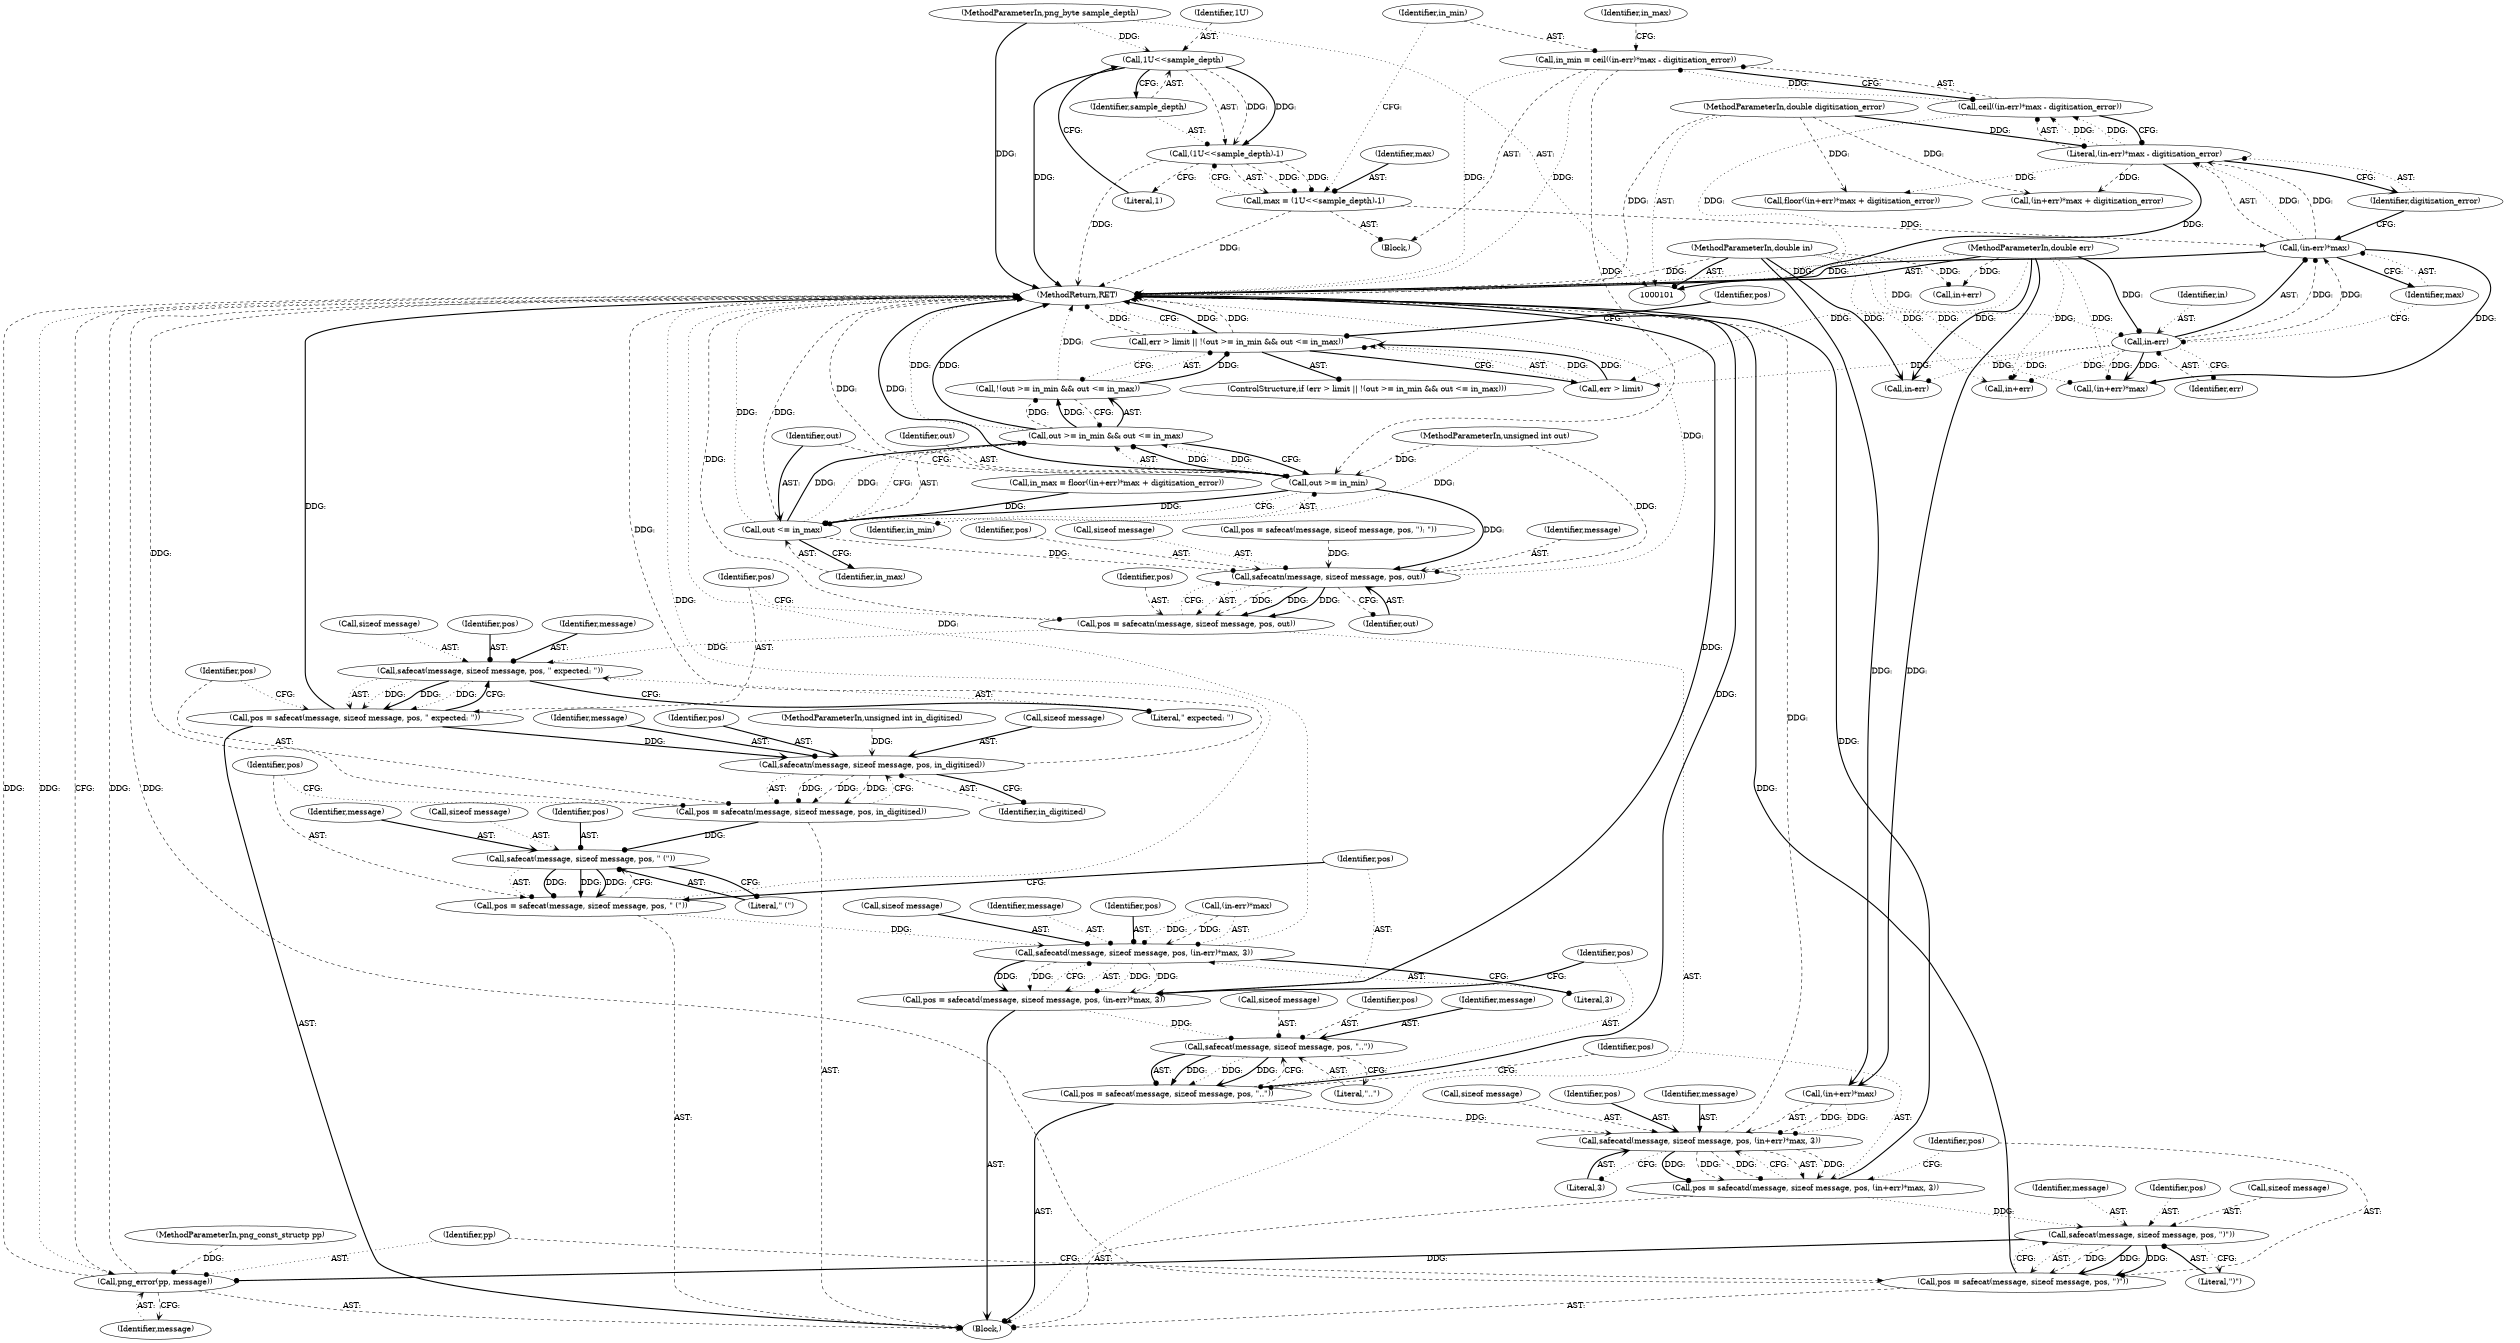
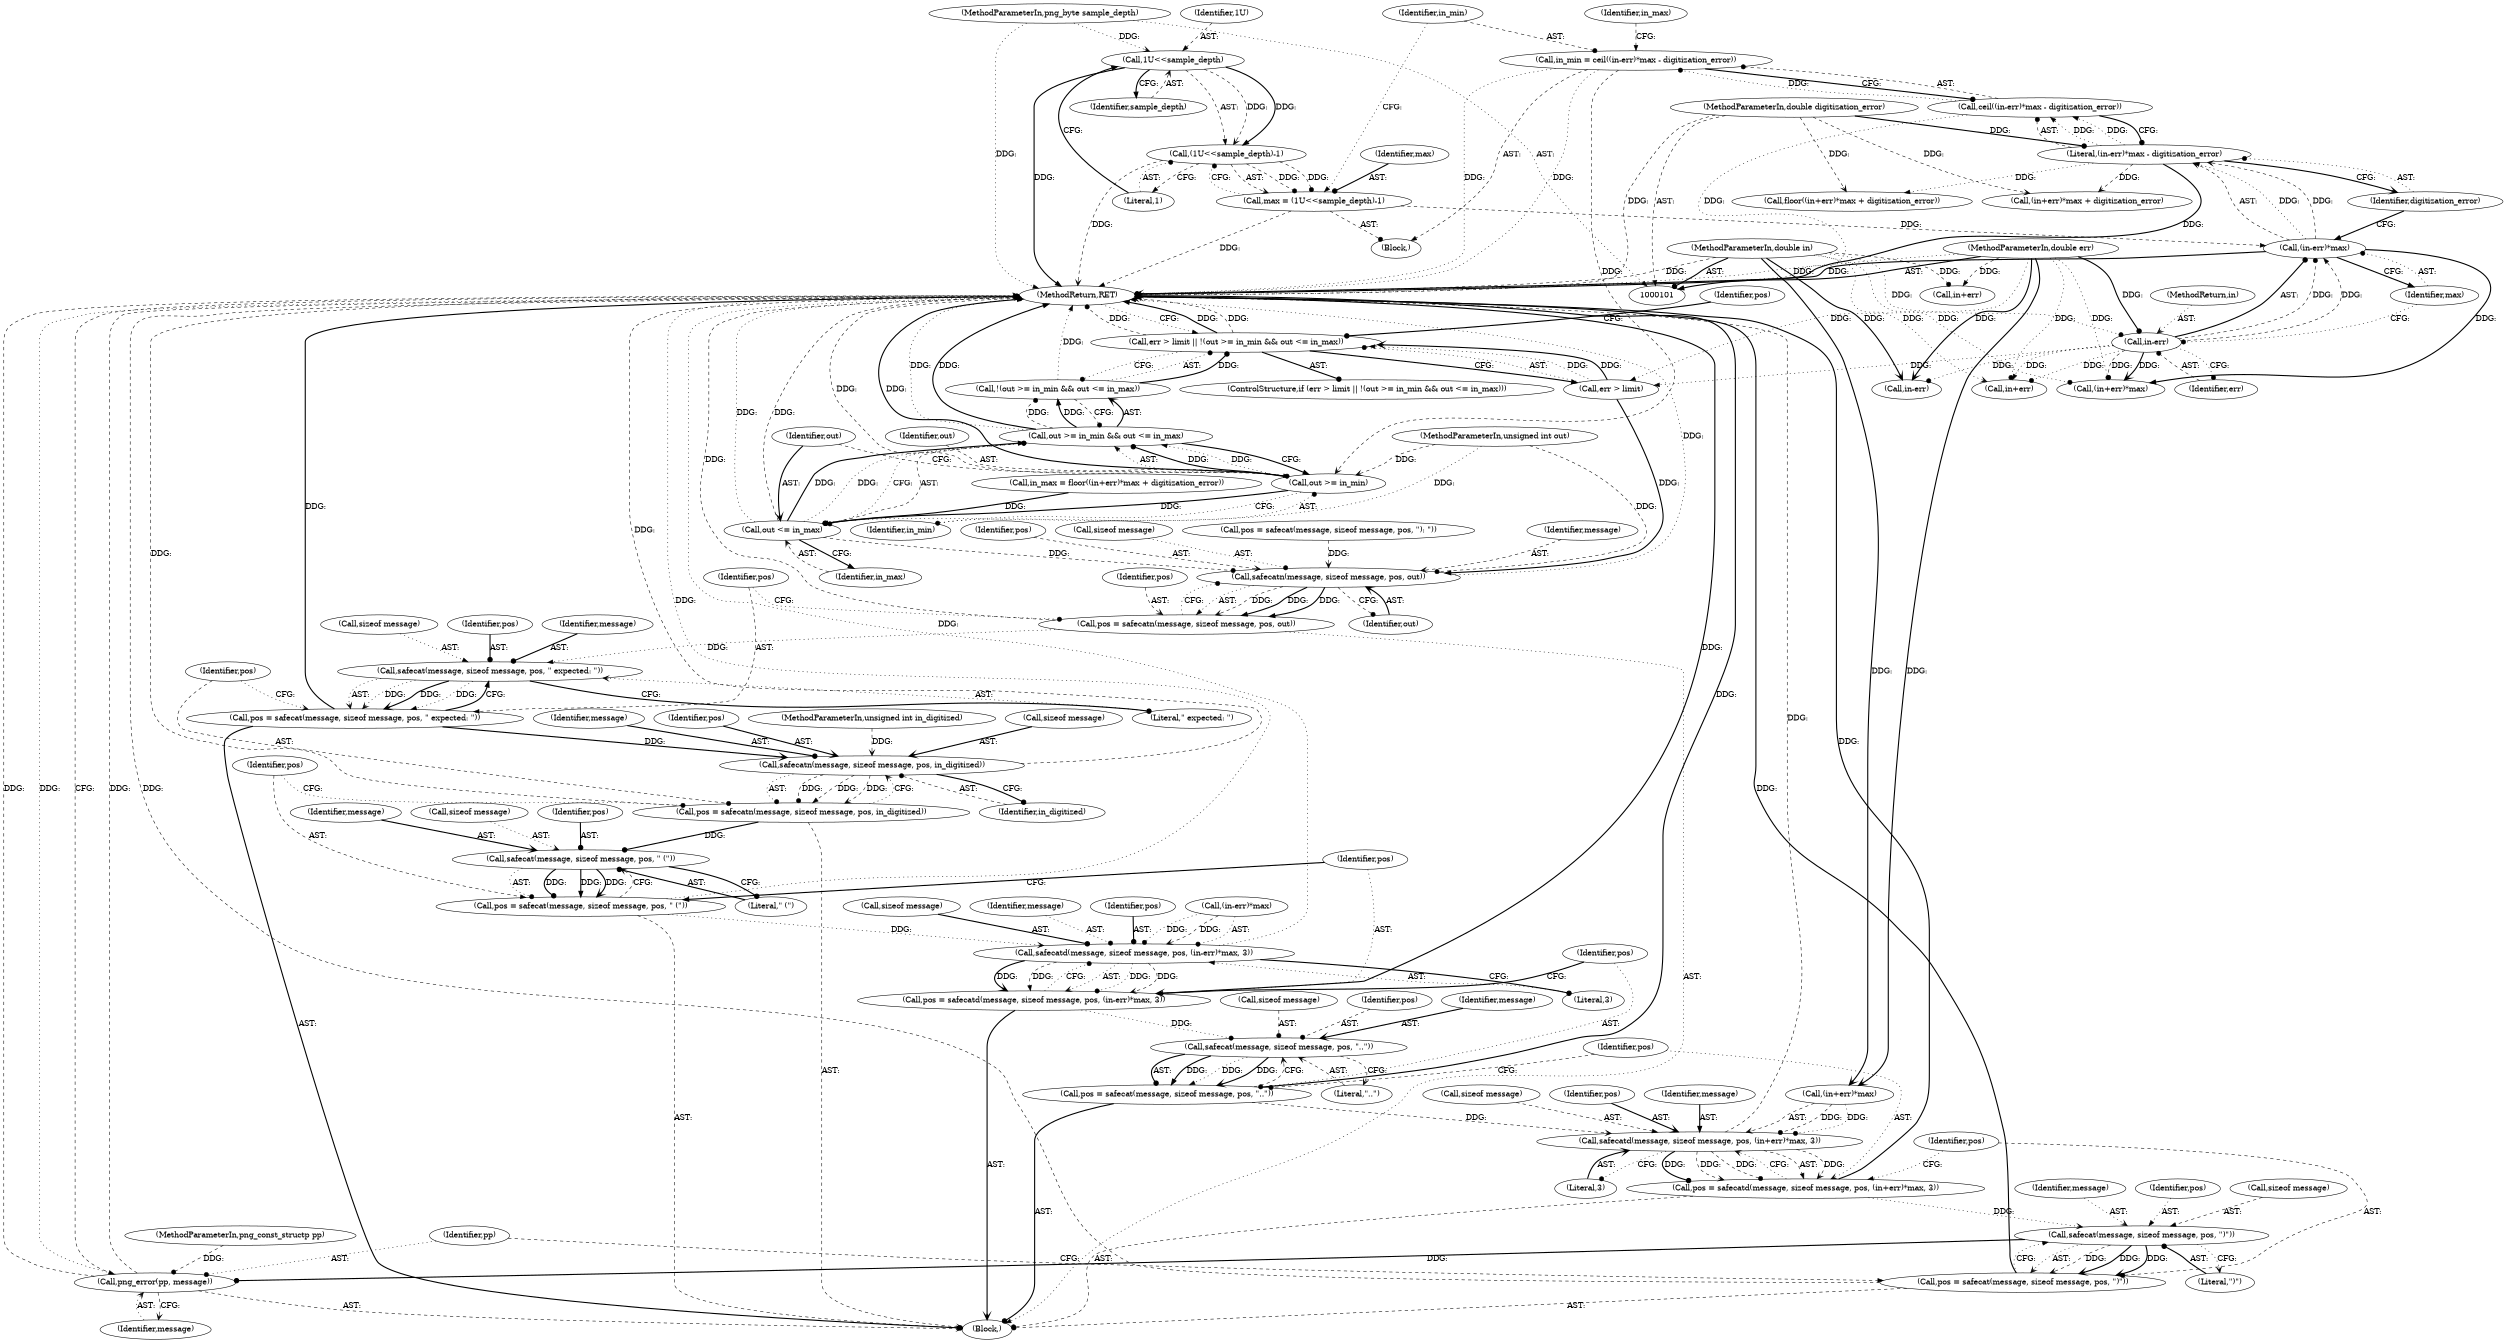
(1180, 130) -> (1147, 171)
(996, 158) -> (996, 158)
(1659, 181) -> (1659, 181)
(2203, 296) -> (2203, 296)
(1478, 520) -> (1630, 554)
